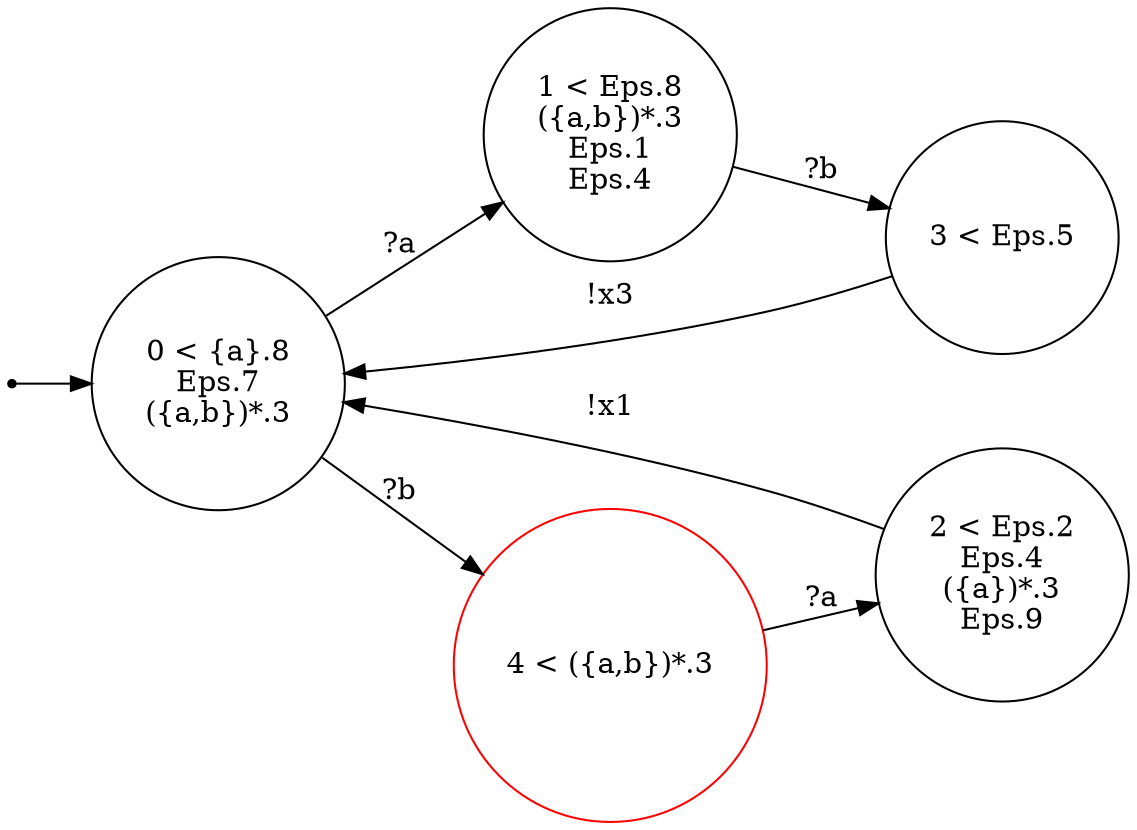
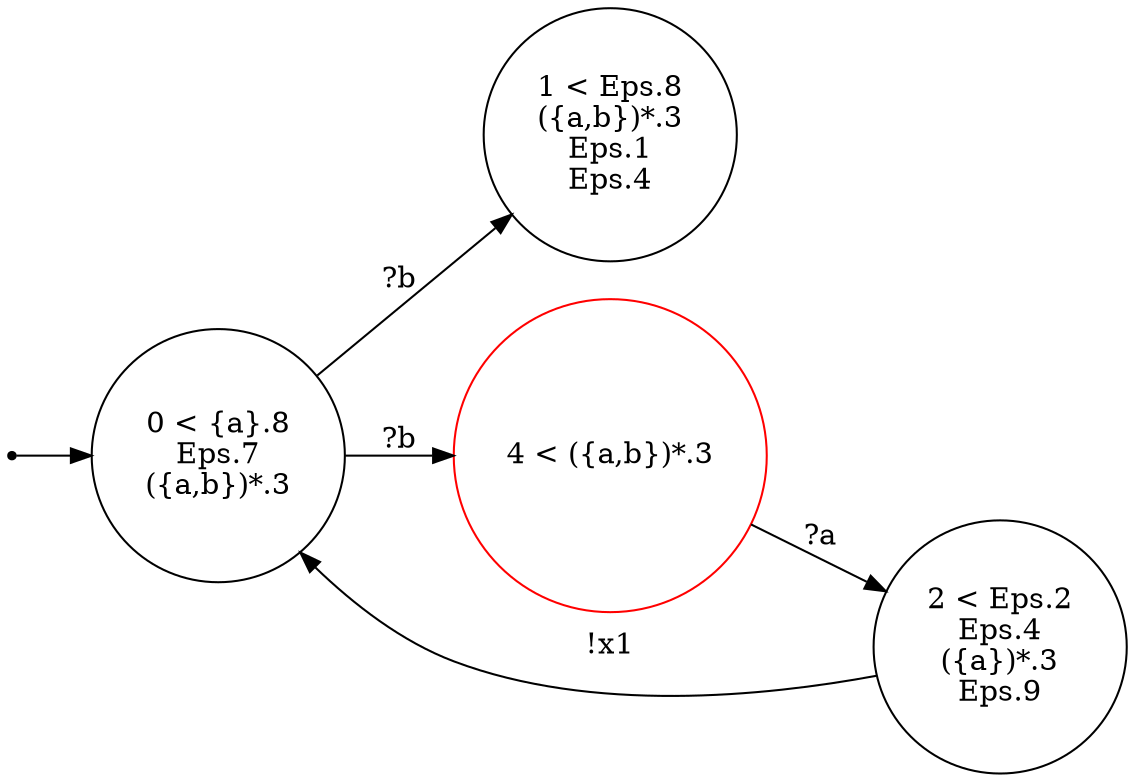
(1002, 238) -> none
(399, 245) -> (399, 280)
